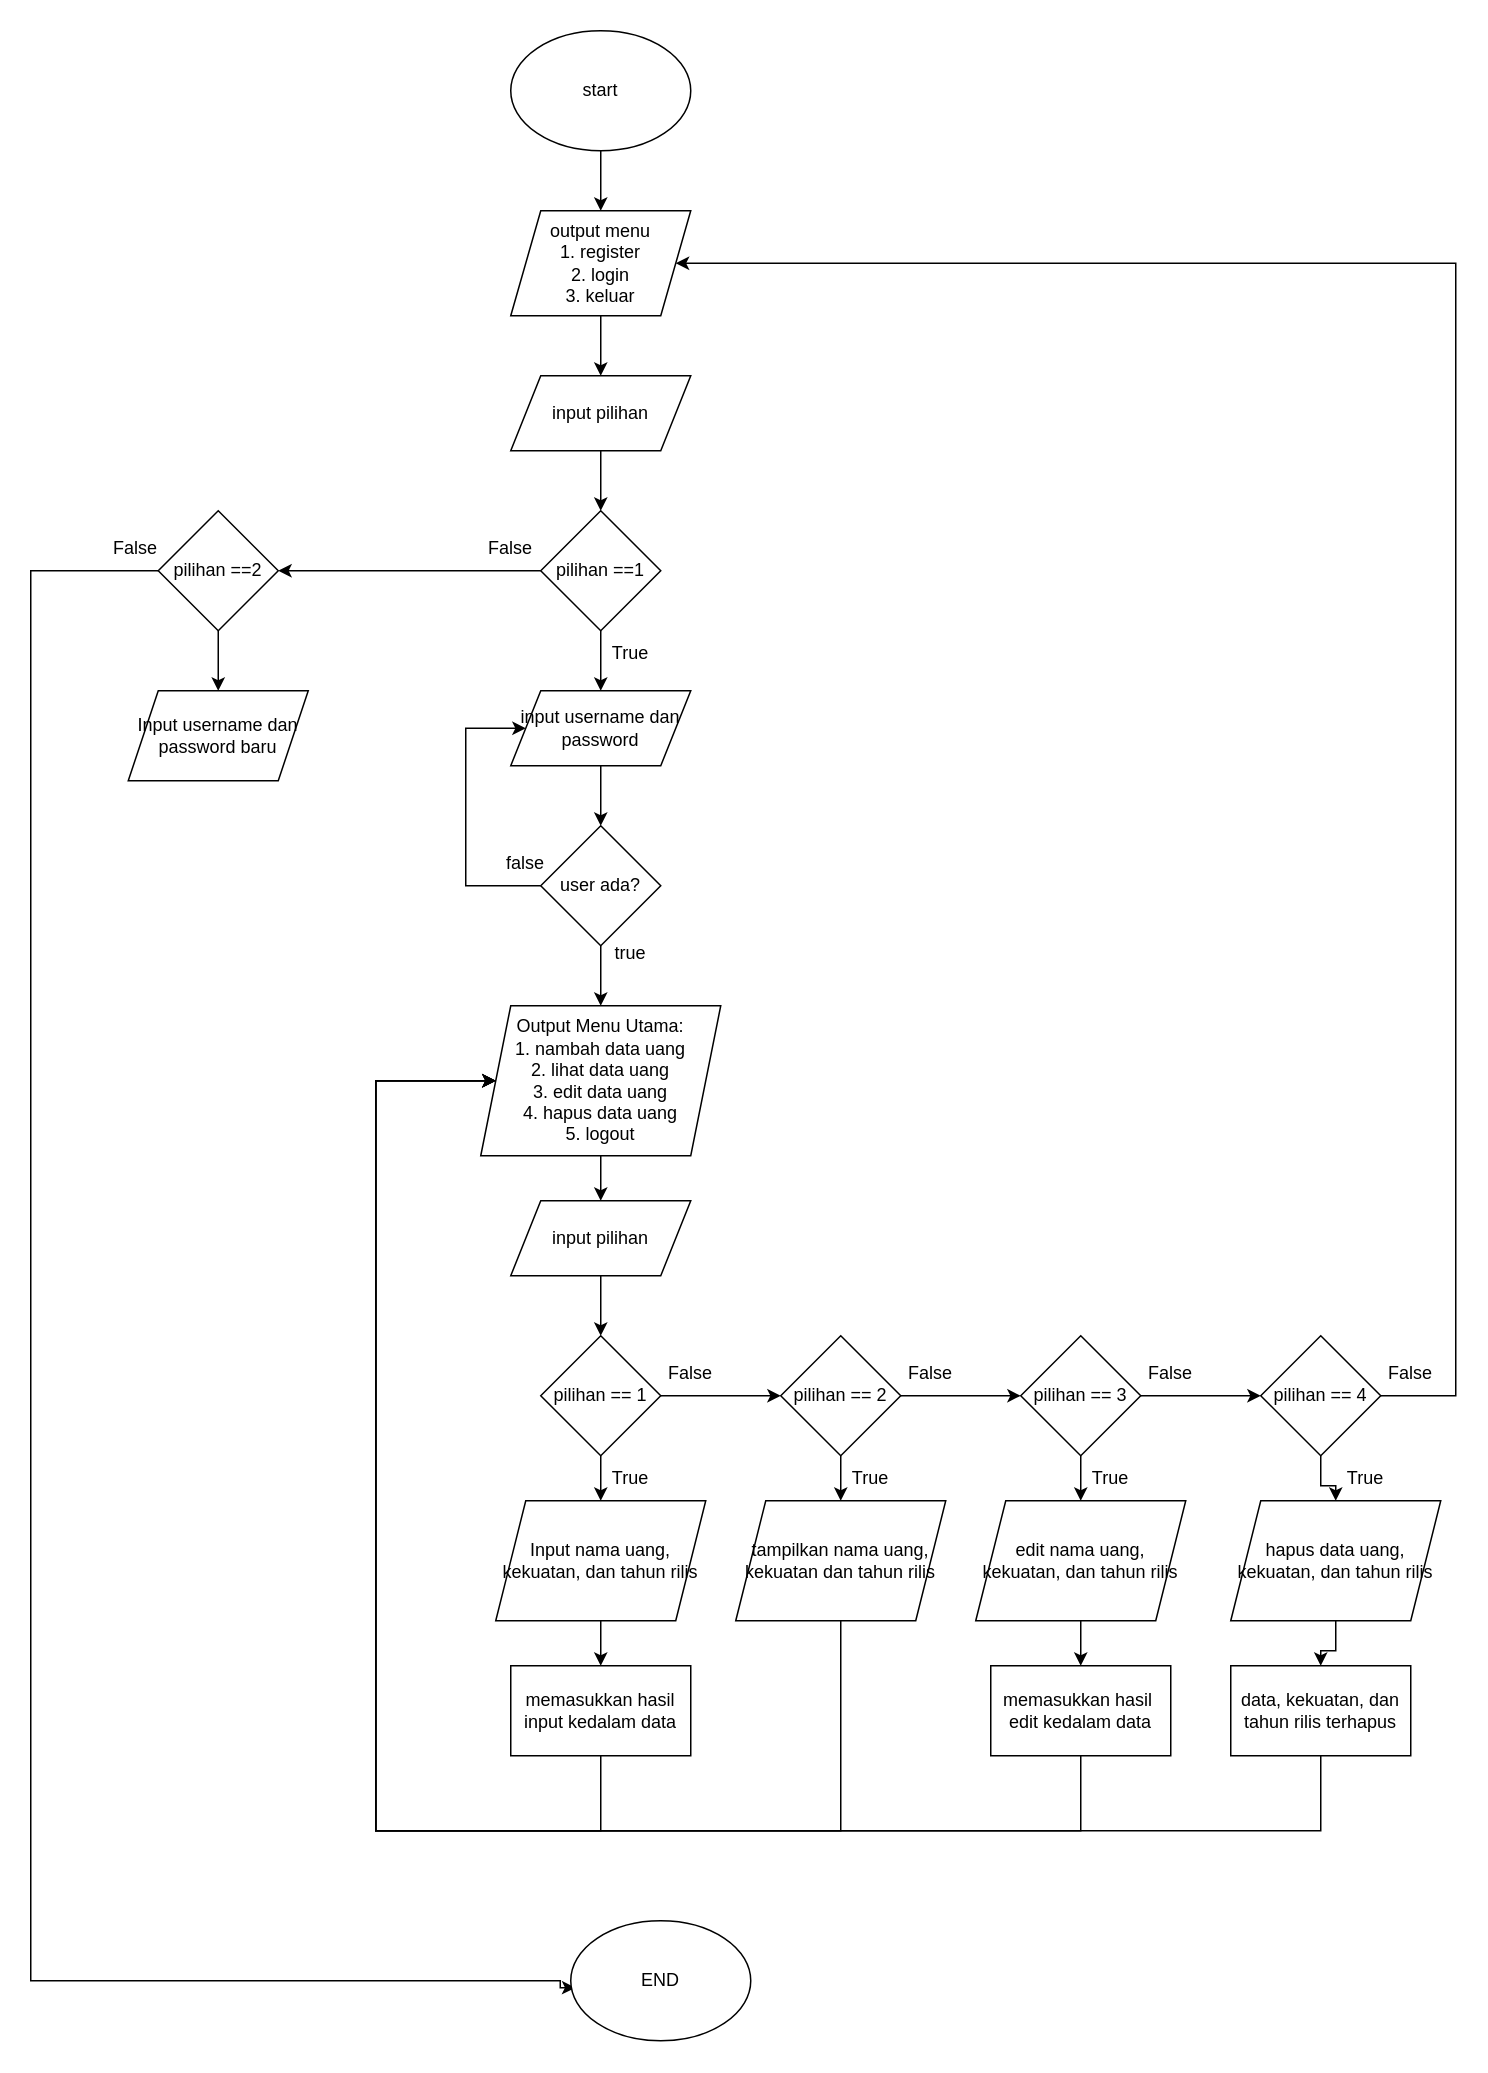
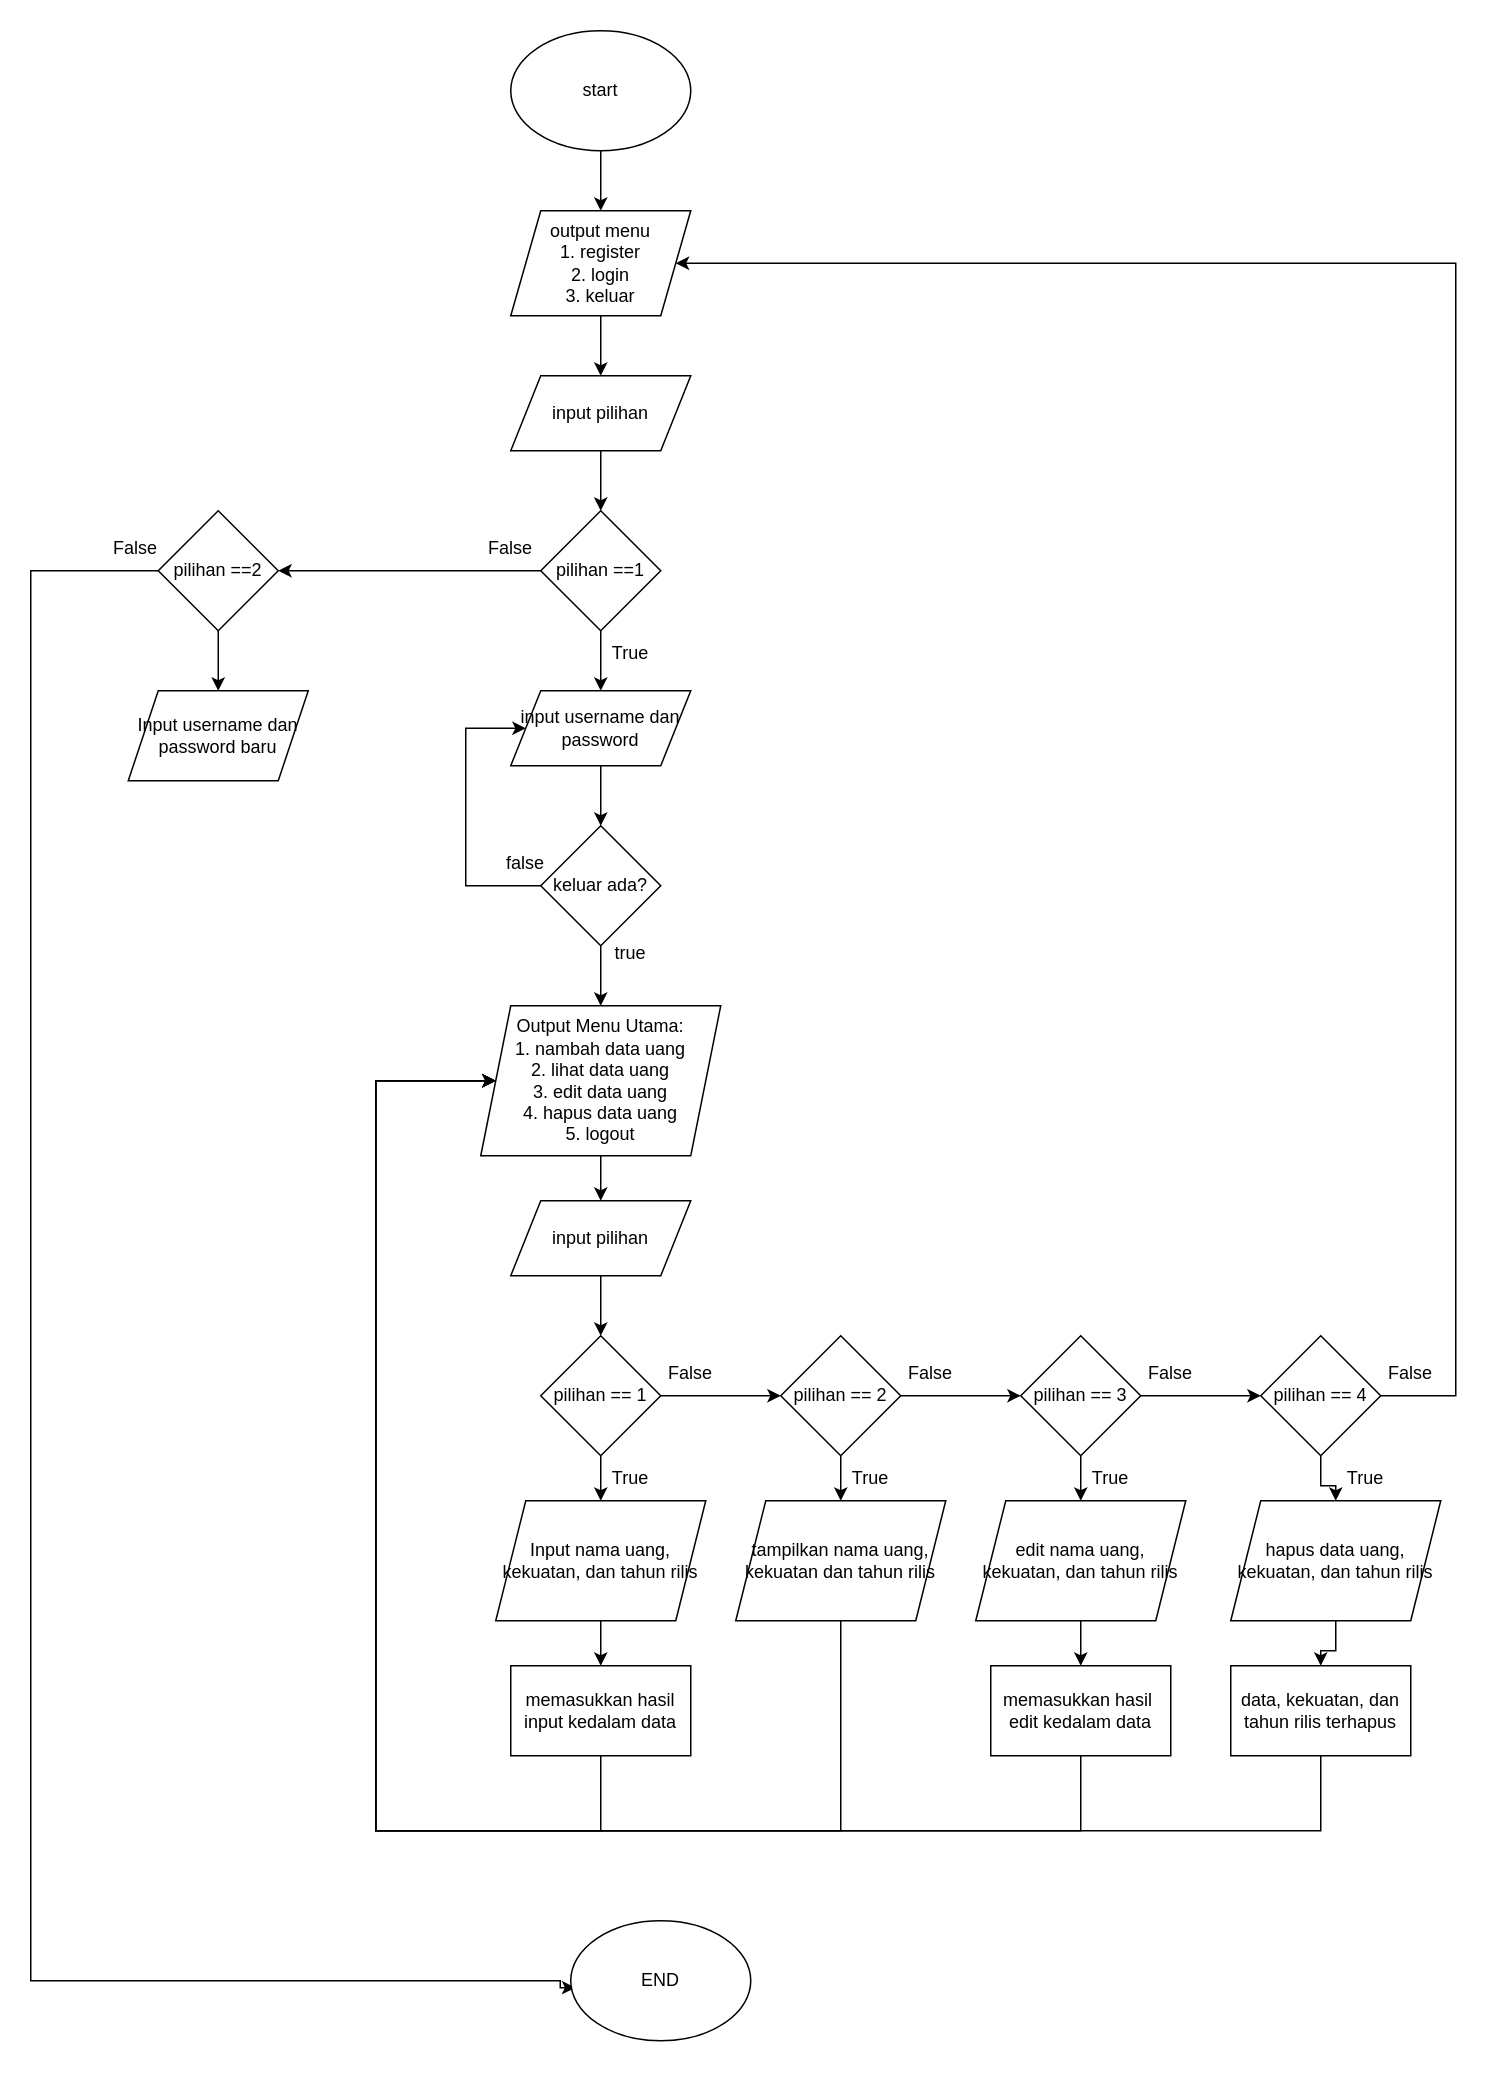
(601, 886) -> (601, 886)
